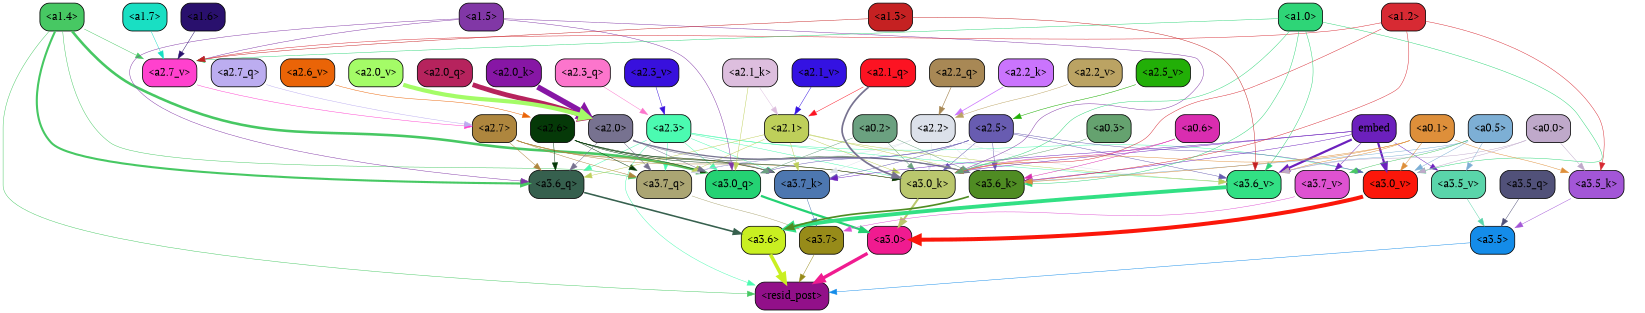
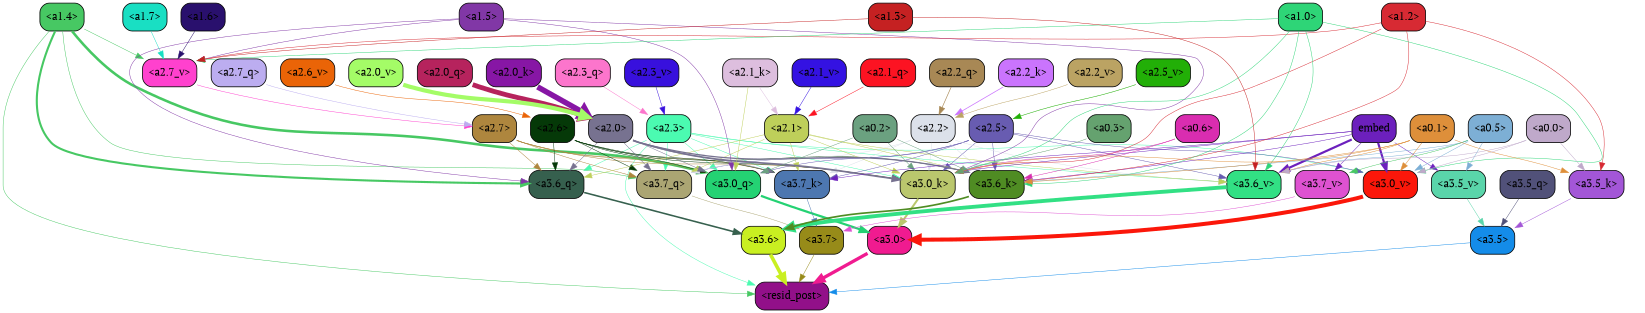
(843, 136) -> (762, 163)
